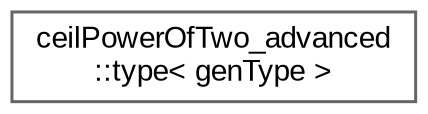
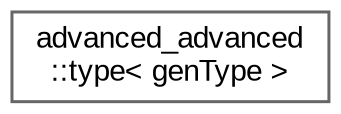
(214, 57) -> (170, 57)
